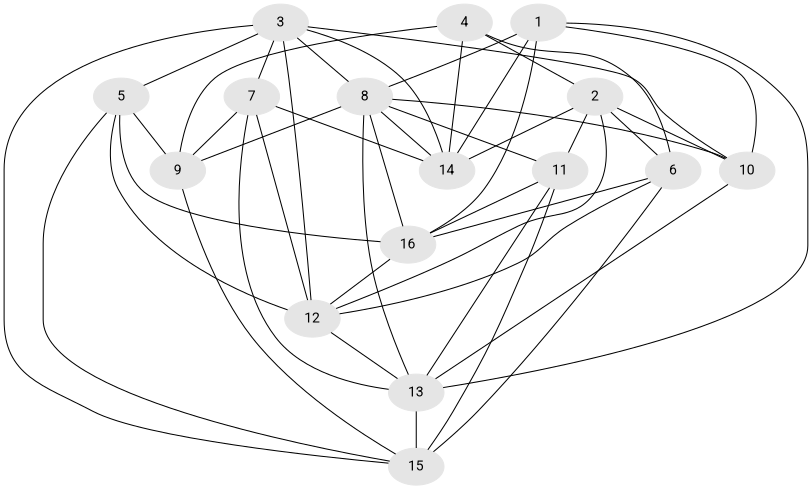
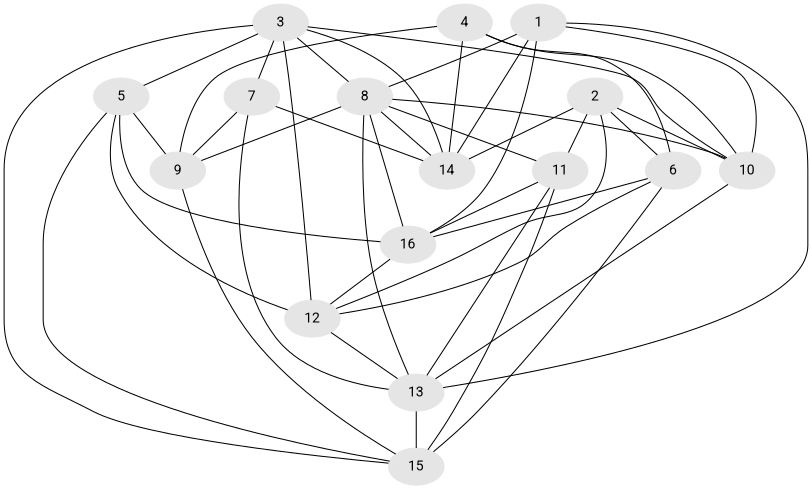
(541, 66) -> (626, 64)
(282, 207) -> none
